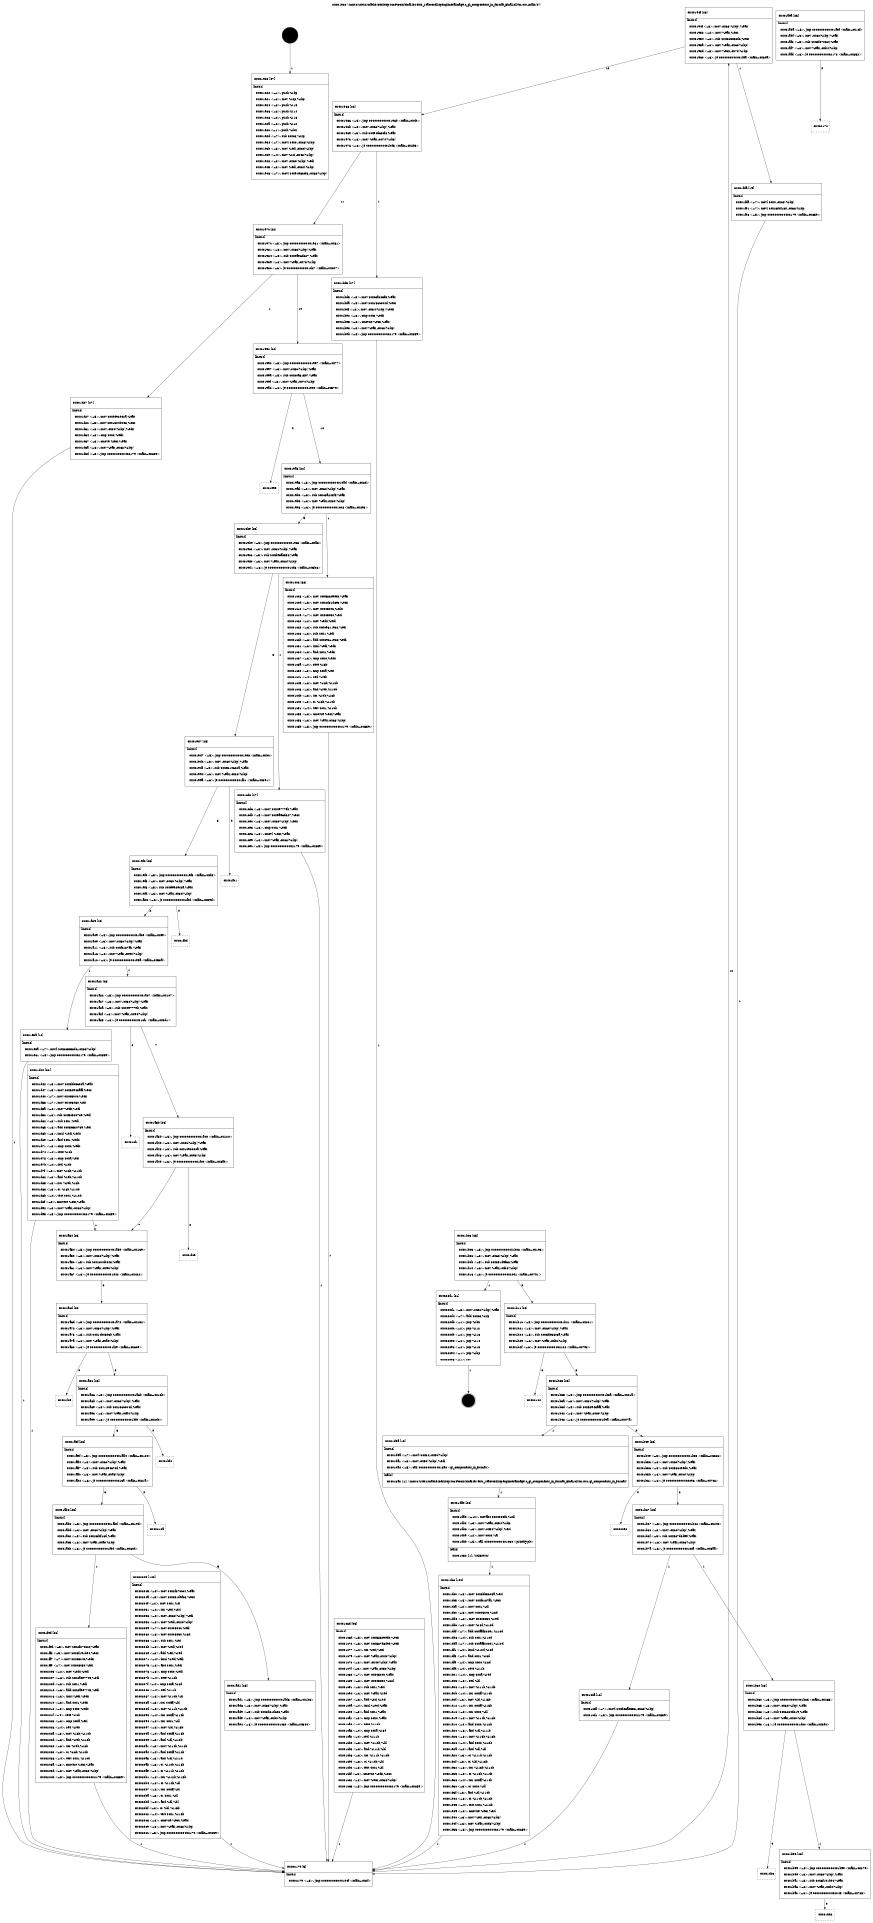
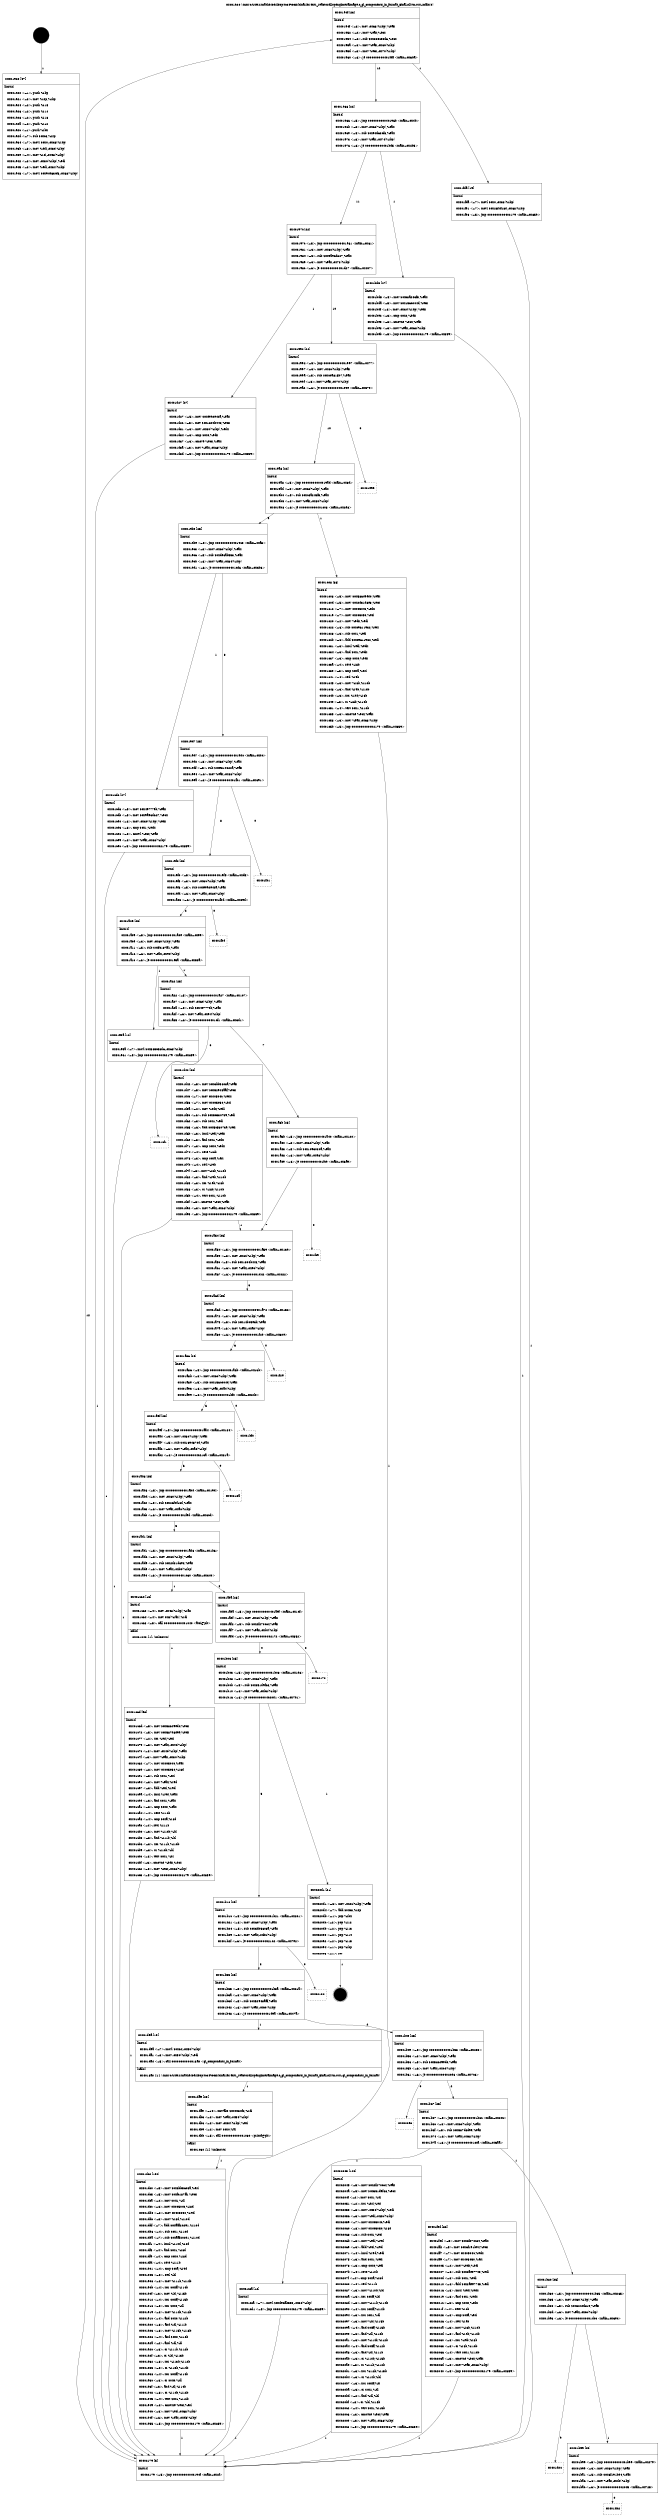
none -> (216, 1586)
(92, 1590) -> none
none -> (170, 1617)
none -> (260, 1647)
